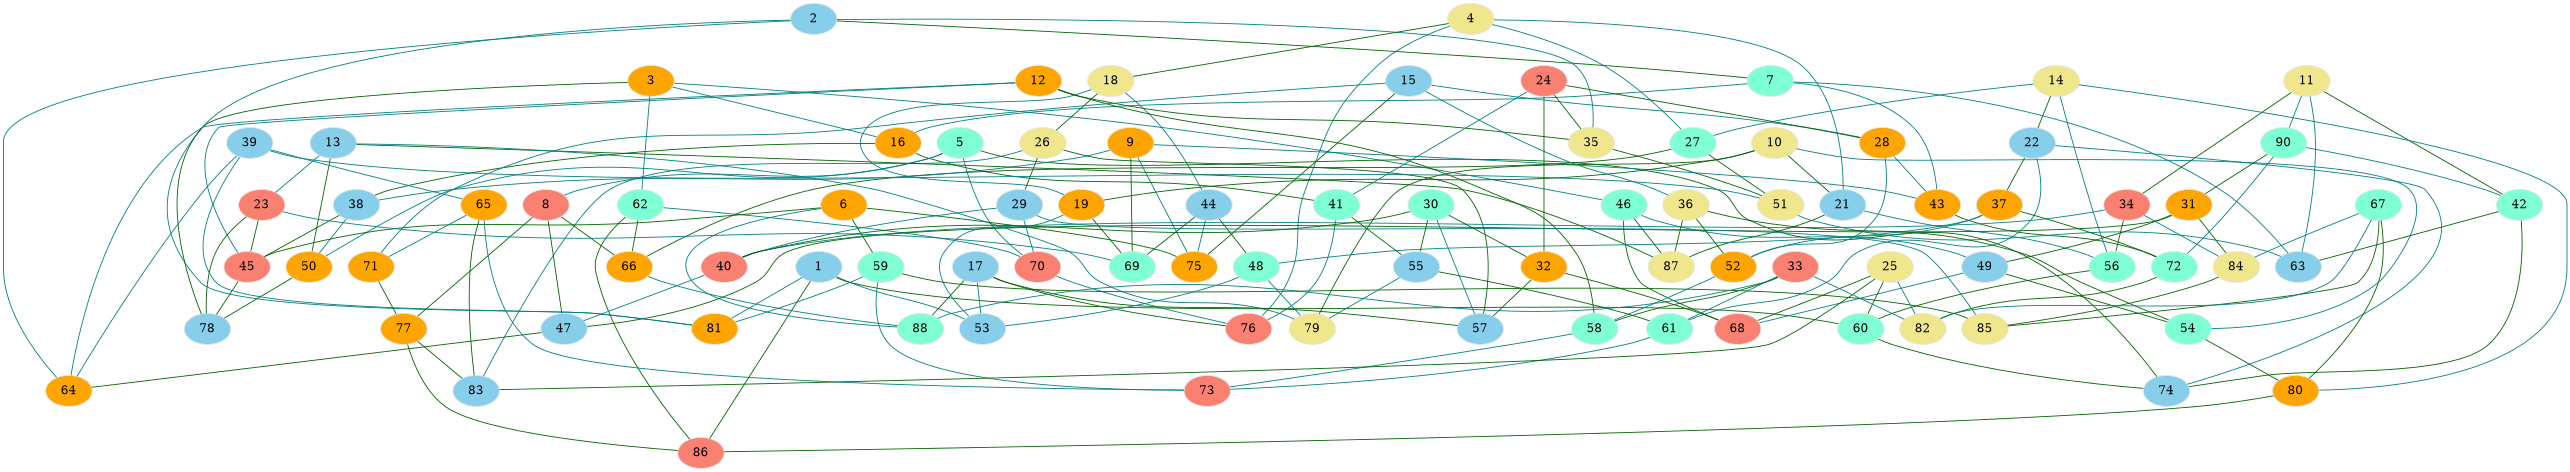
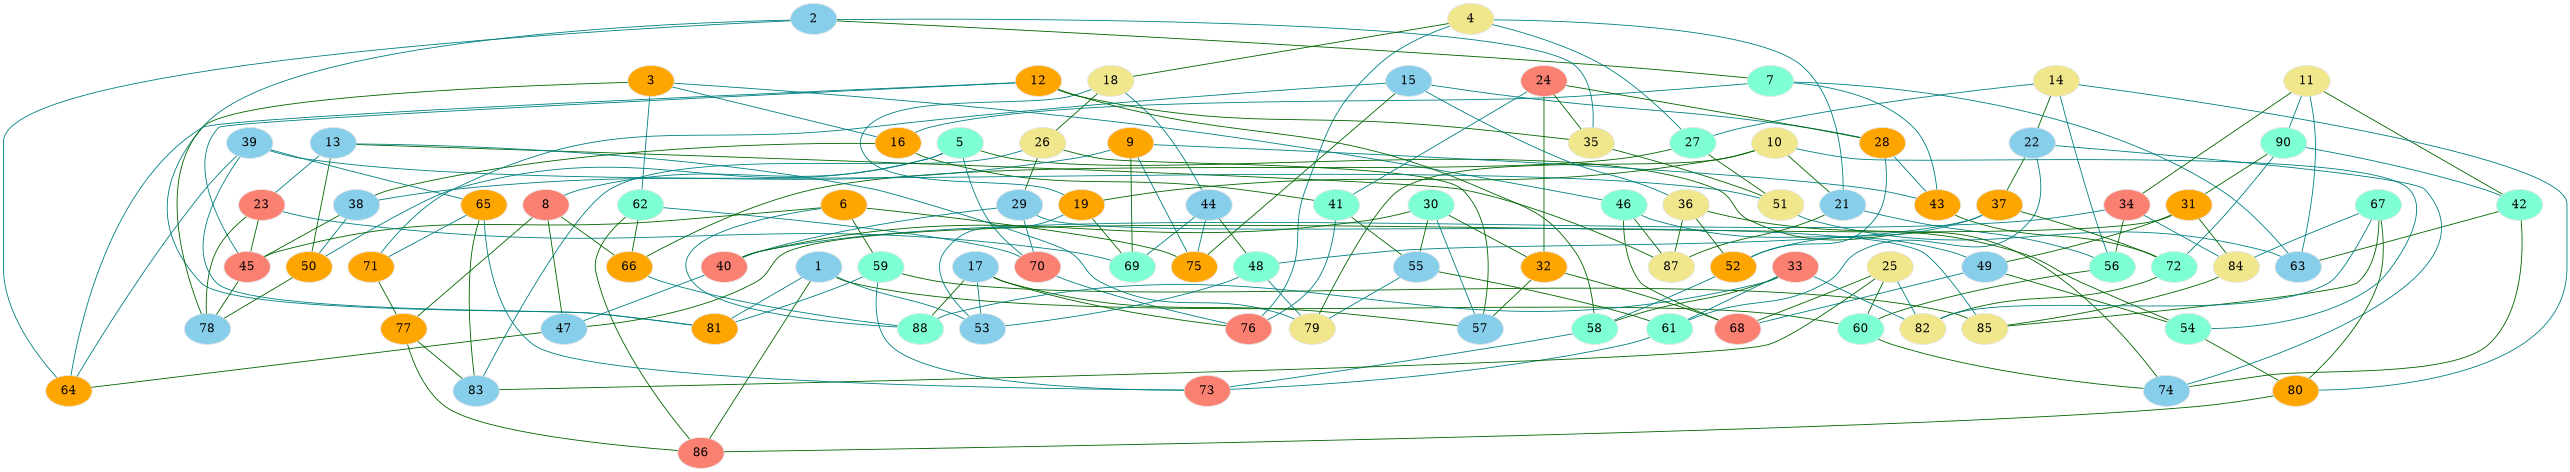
(1168, 238) -> (1168, 238)
